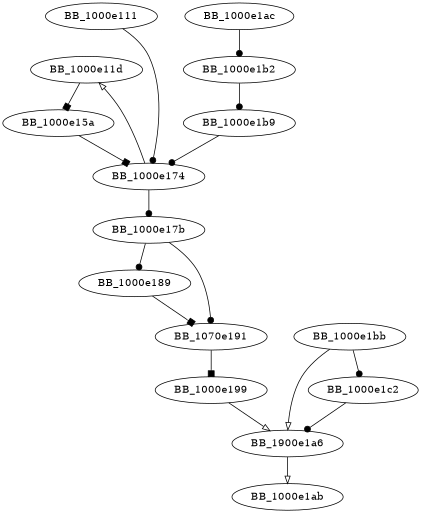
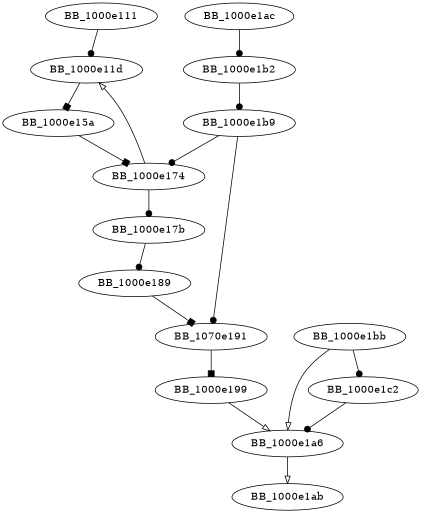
(157, 87) -> (95, 40)
(199, 274) -> (226, 227)
(288, 444) -> (288, 444)
